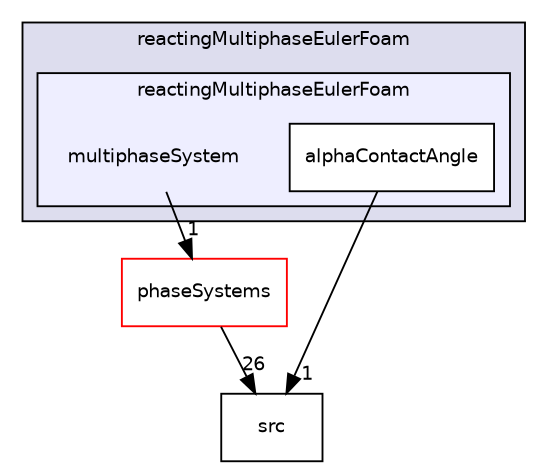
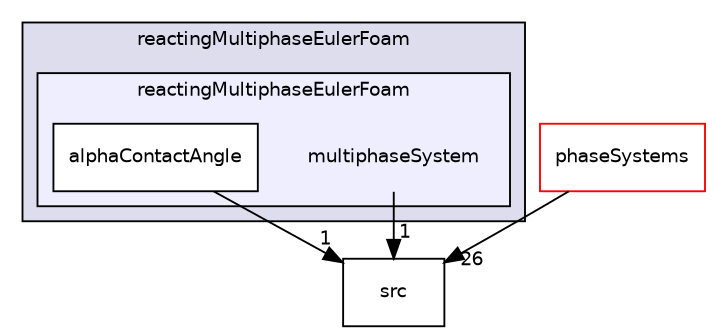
(176, 216) -> (394, 216)
